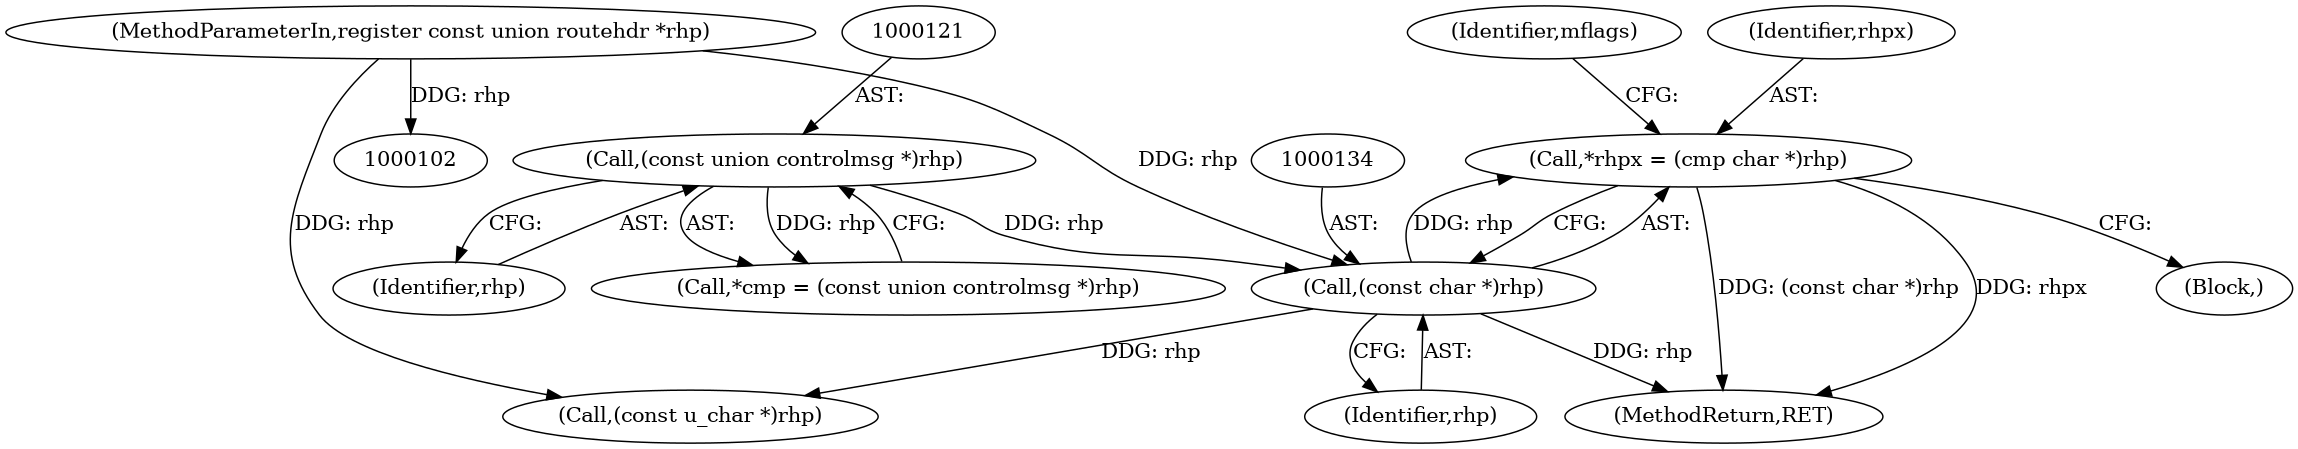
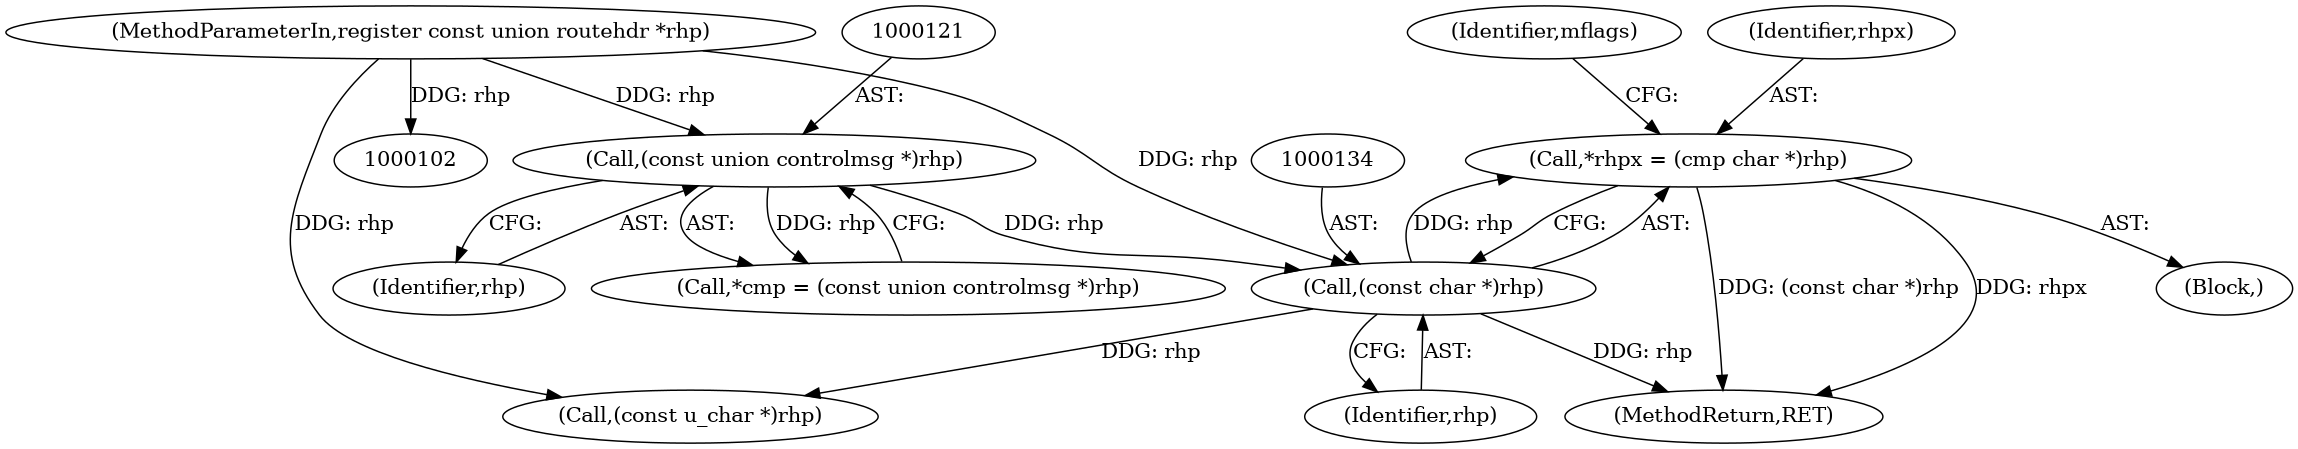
none -> (586, 94)
(2129, 225) -> (2129, 225)
